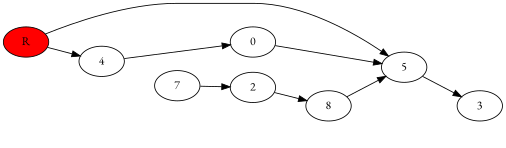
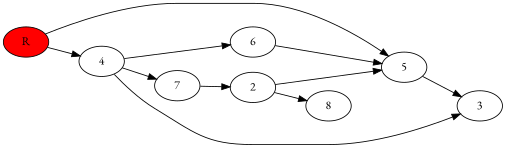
(253, 42) -> (253, 42)
none -> (135, 72)
(363, 88) -> (324, 78)
none -> (275, 145)
